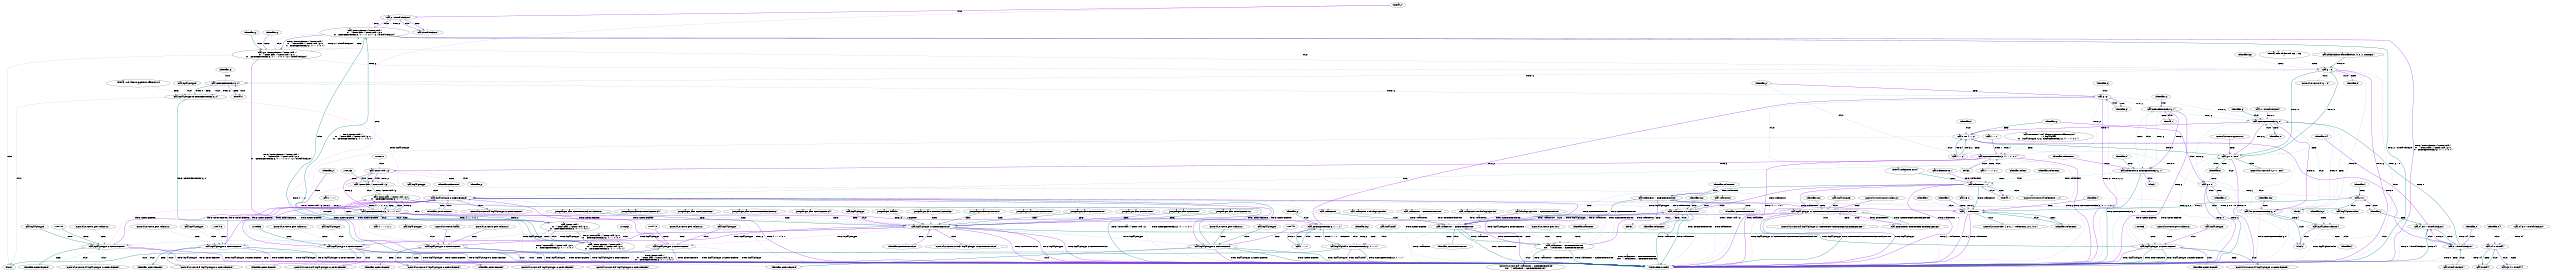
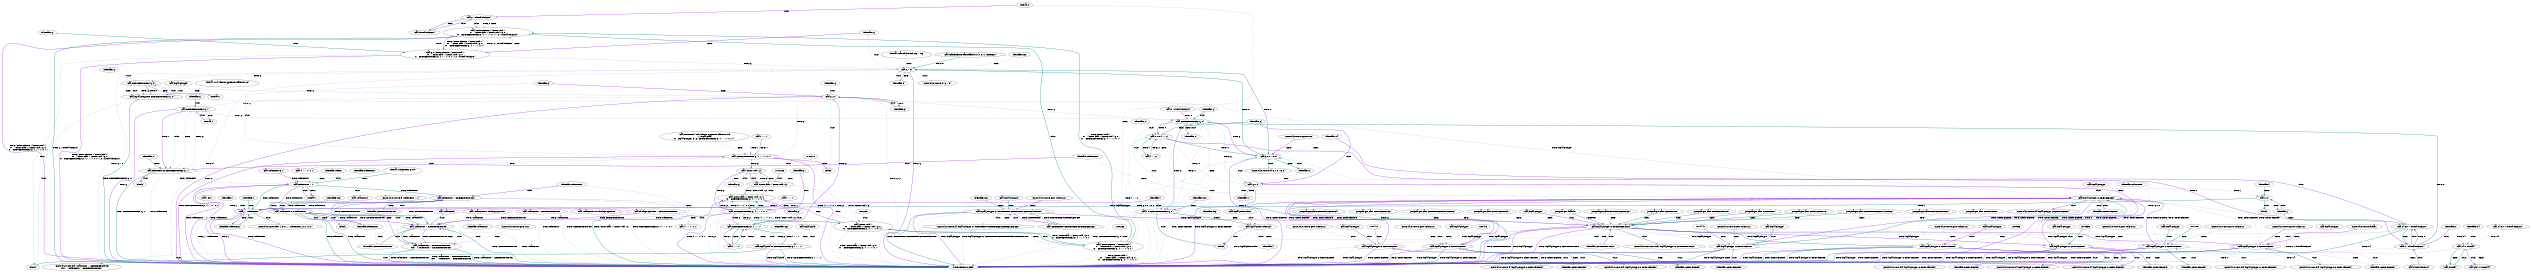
(1691, 121) -> (830, 188)
(1345, 237) -> (763, 237)
